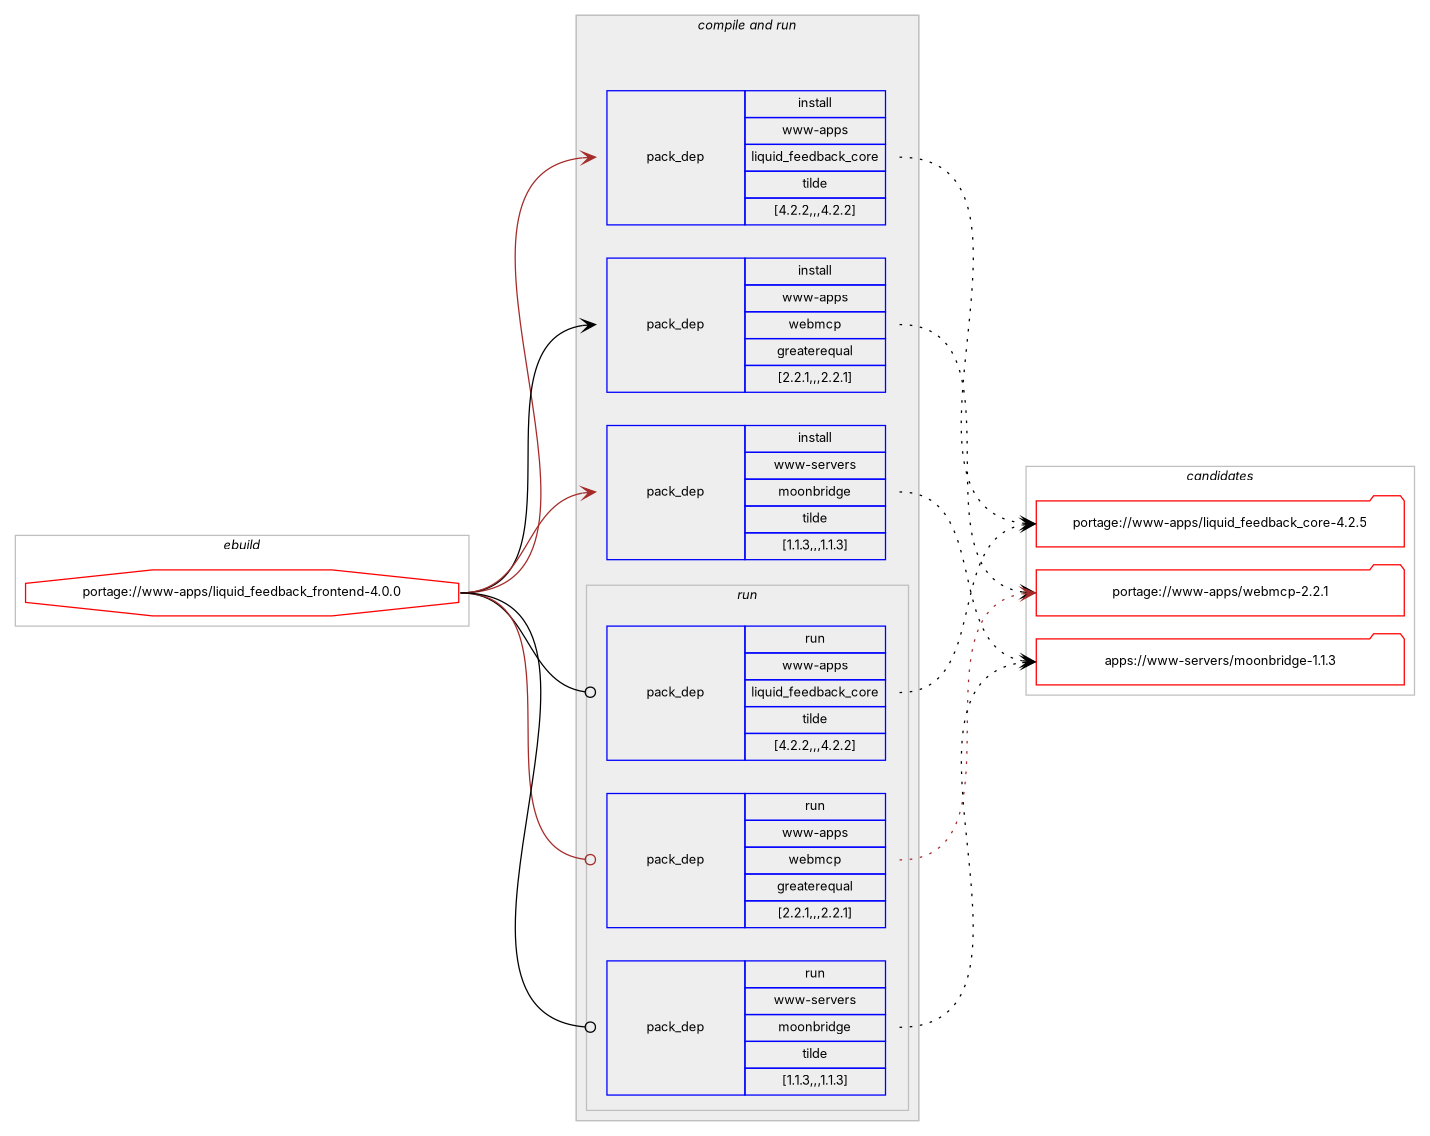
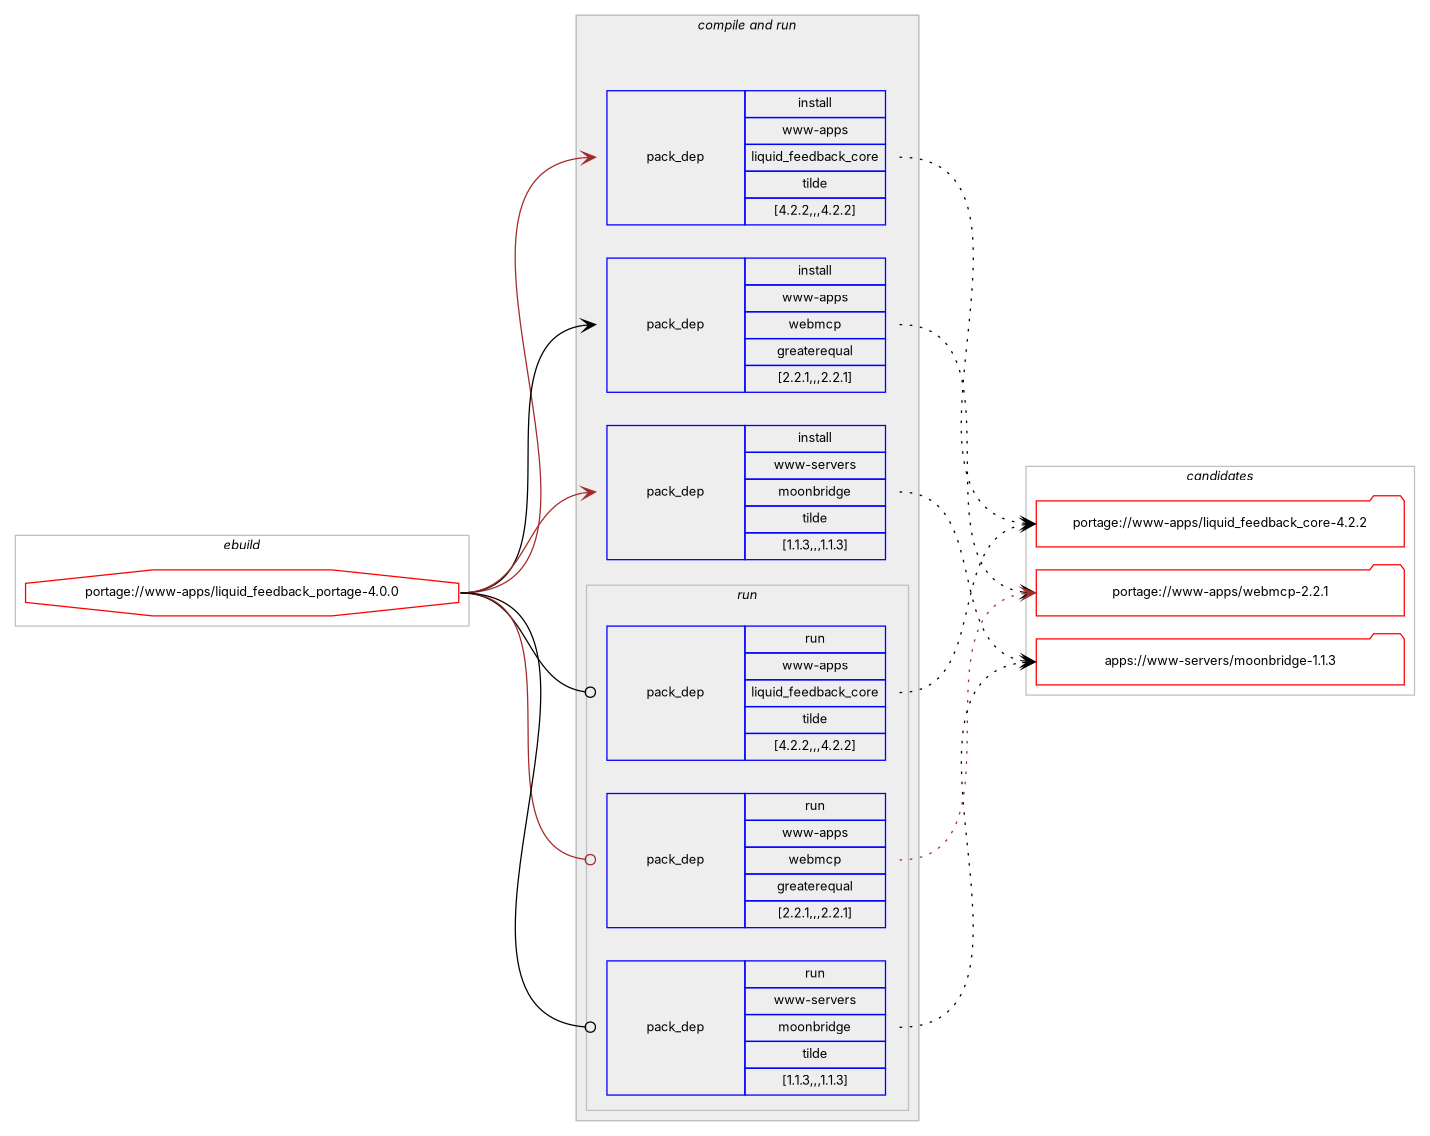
(1220, 524) -> (1220, 524)
(242, 593) -> (242, 593)
